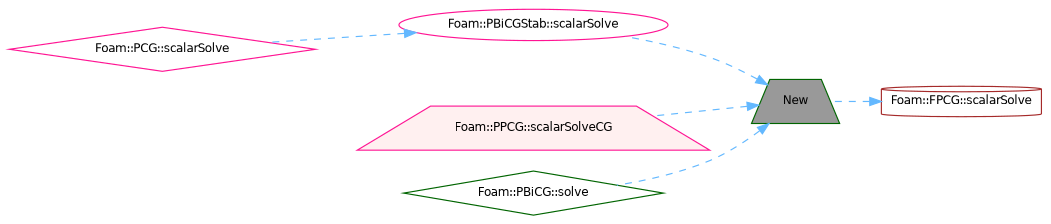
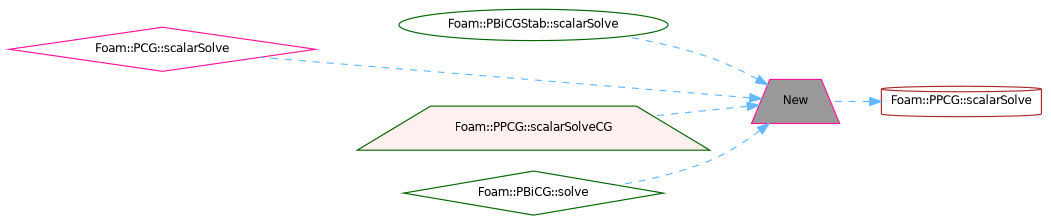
(533, 25) -> (533, 25)
(336, 38) -> (505, 78)
(796, 101) -> (796, 101)
(961, 101) -> (961, 101)
(533, 128) -> (533, 128)
